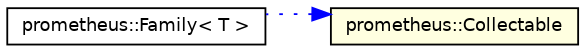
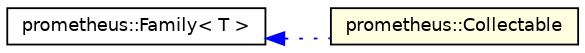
(289, 14) -> (308, 39)
